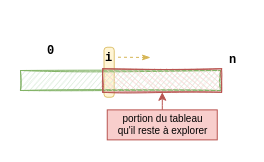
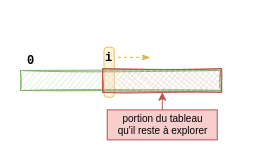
(51, 51) -> (31, 61)
(233, 61) -> none
